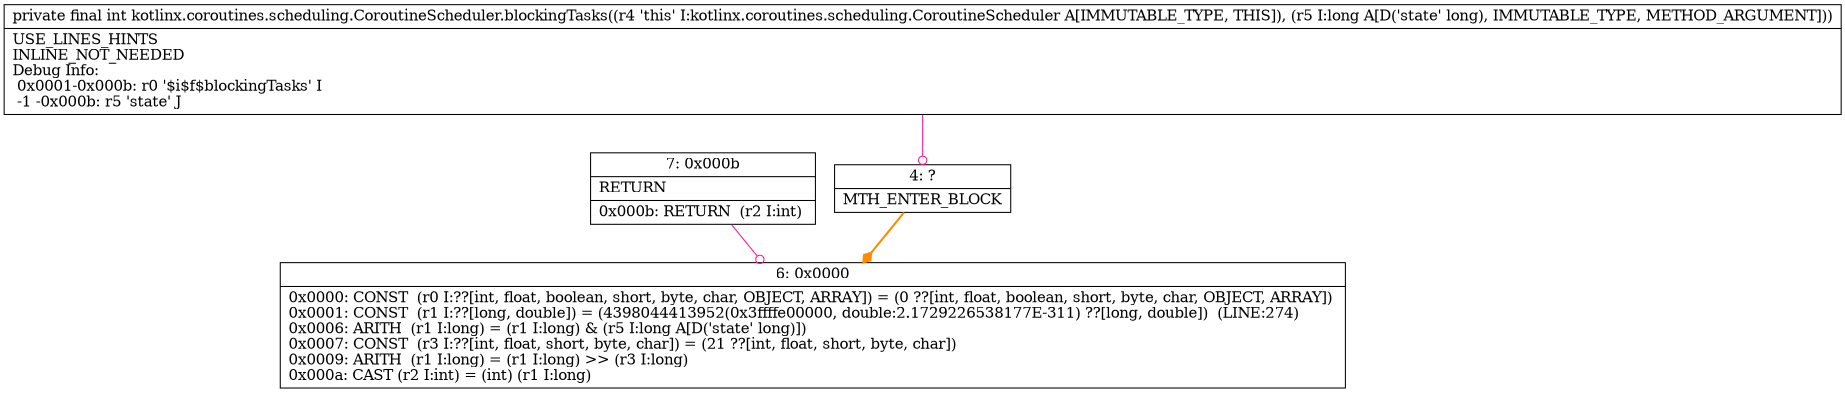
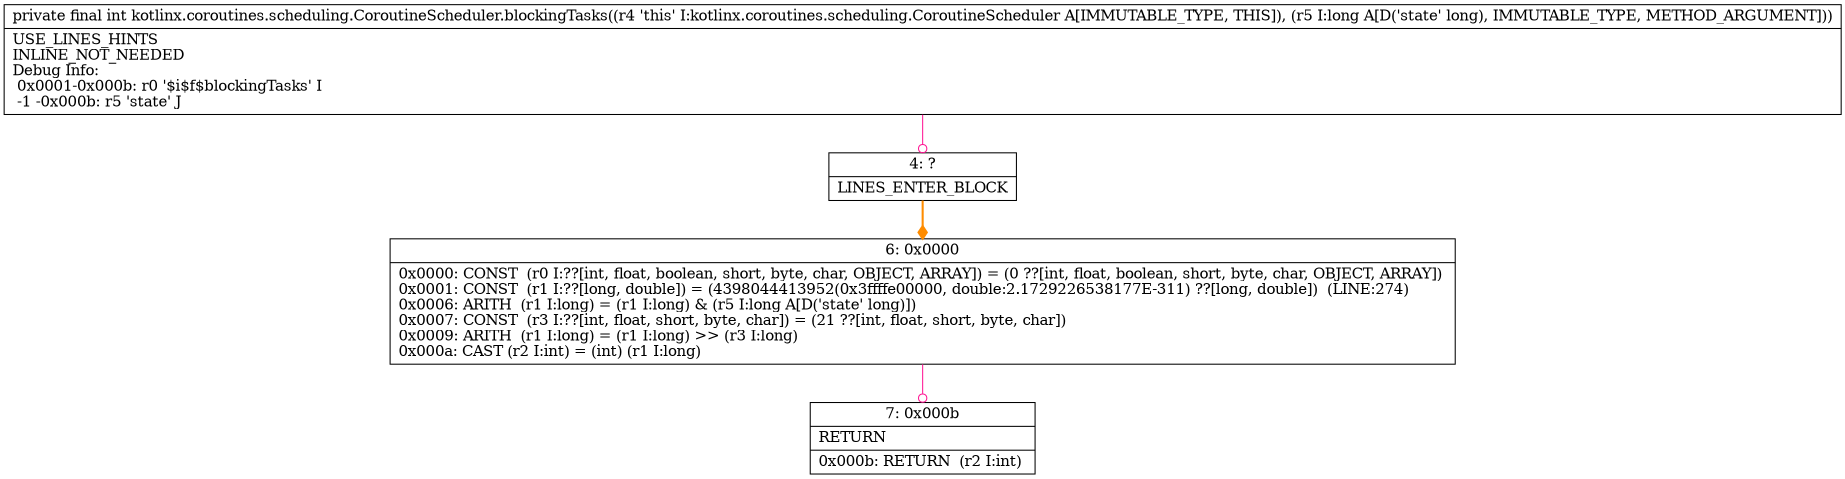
(923, 200) -> (923, 188)
(744, 240) -> (923, 379)
